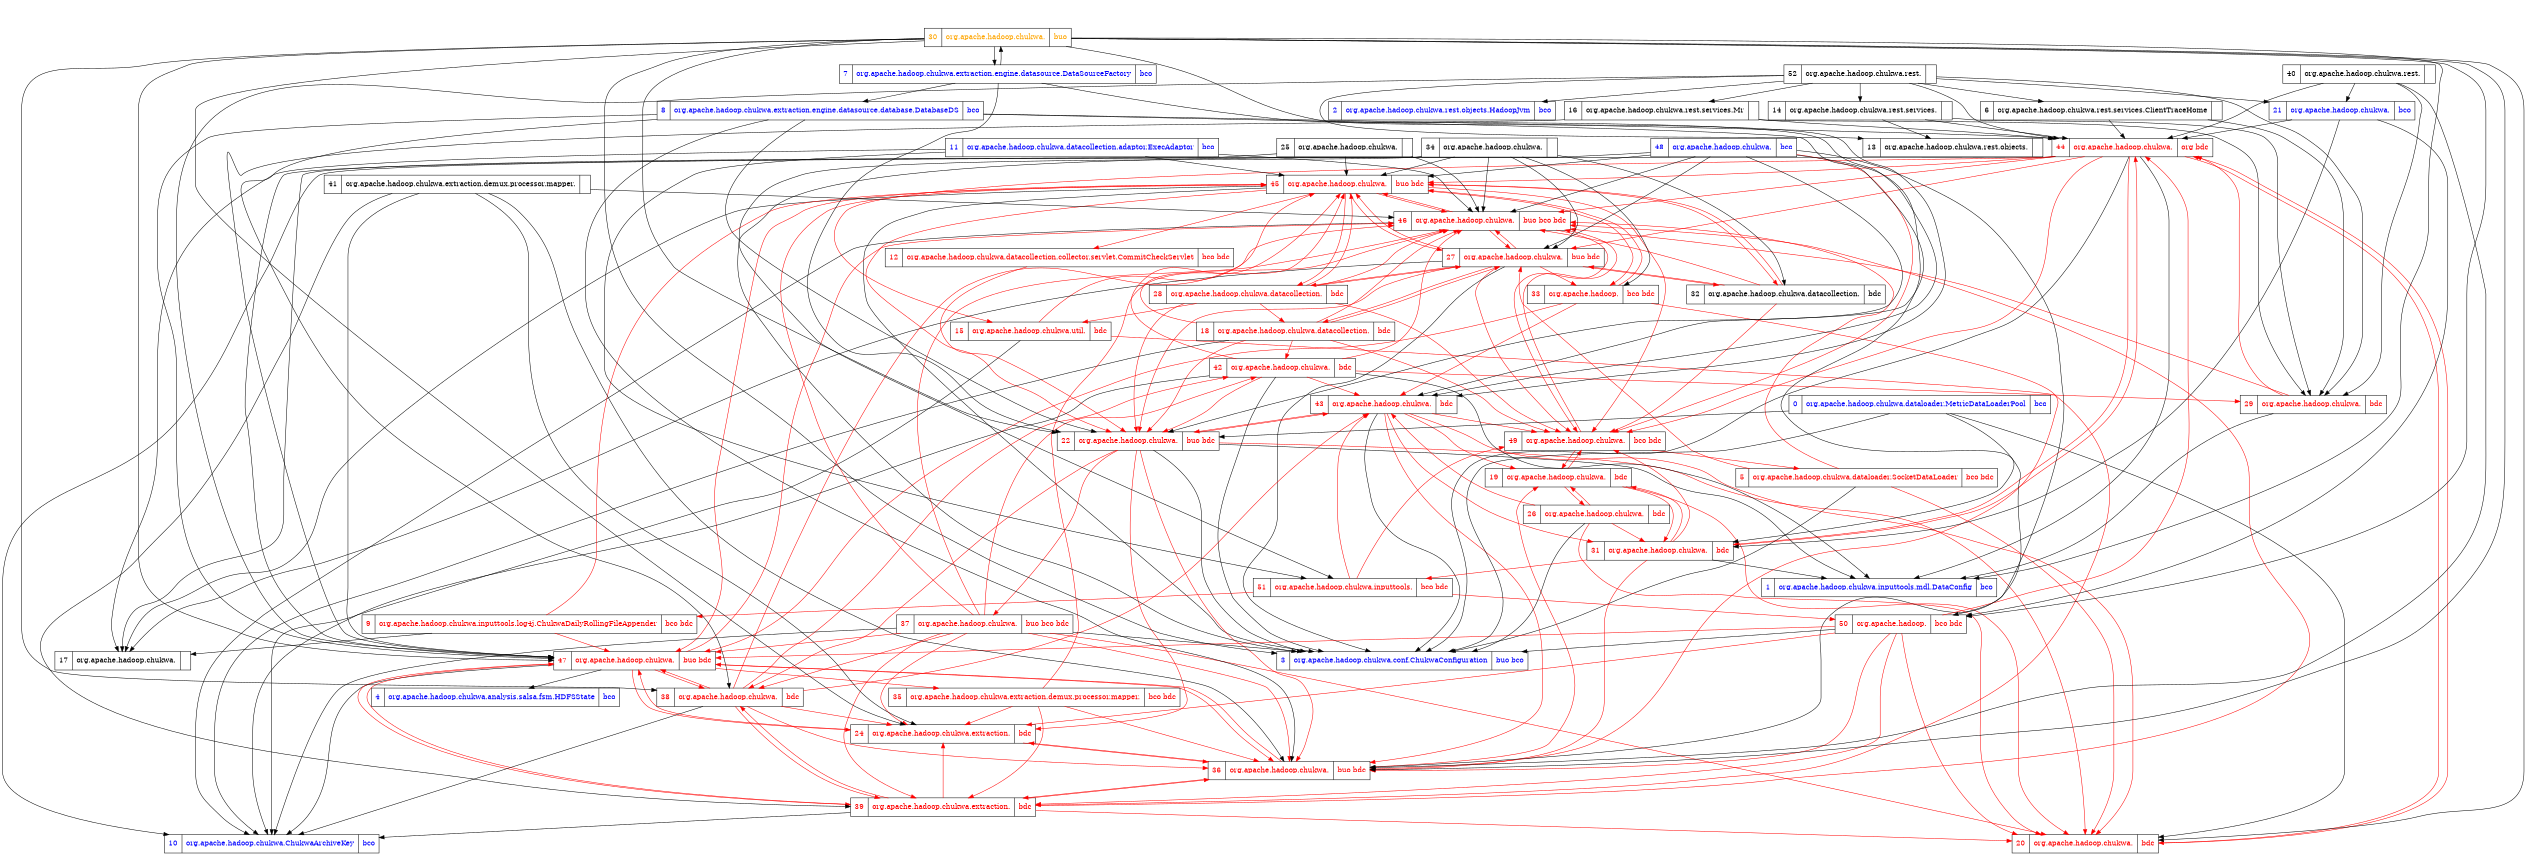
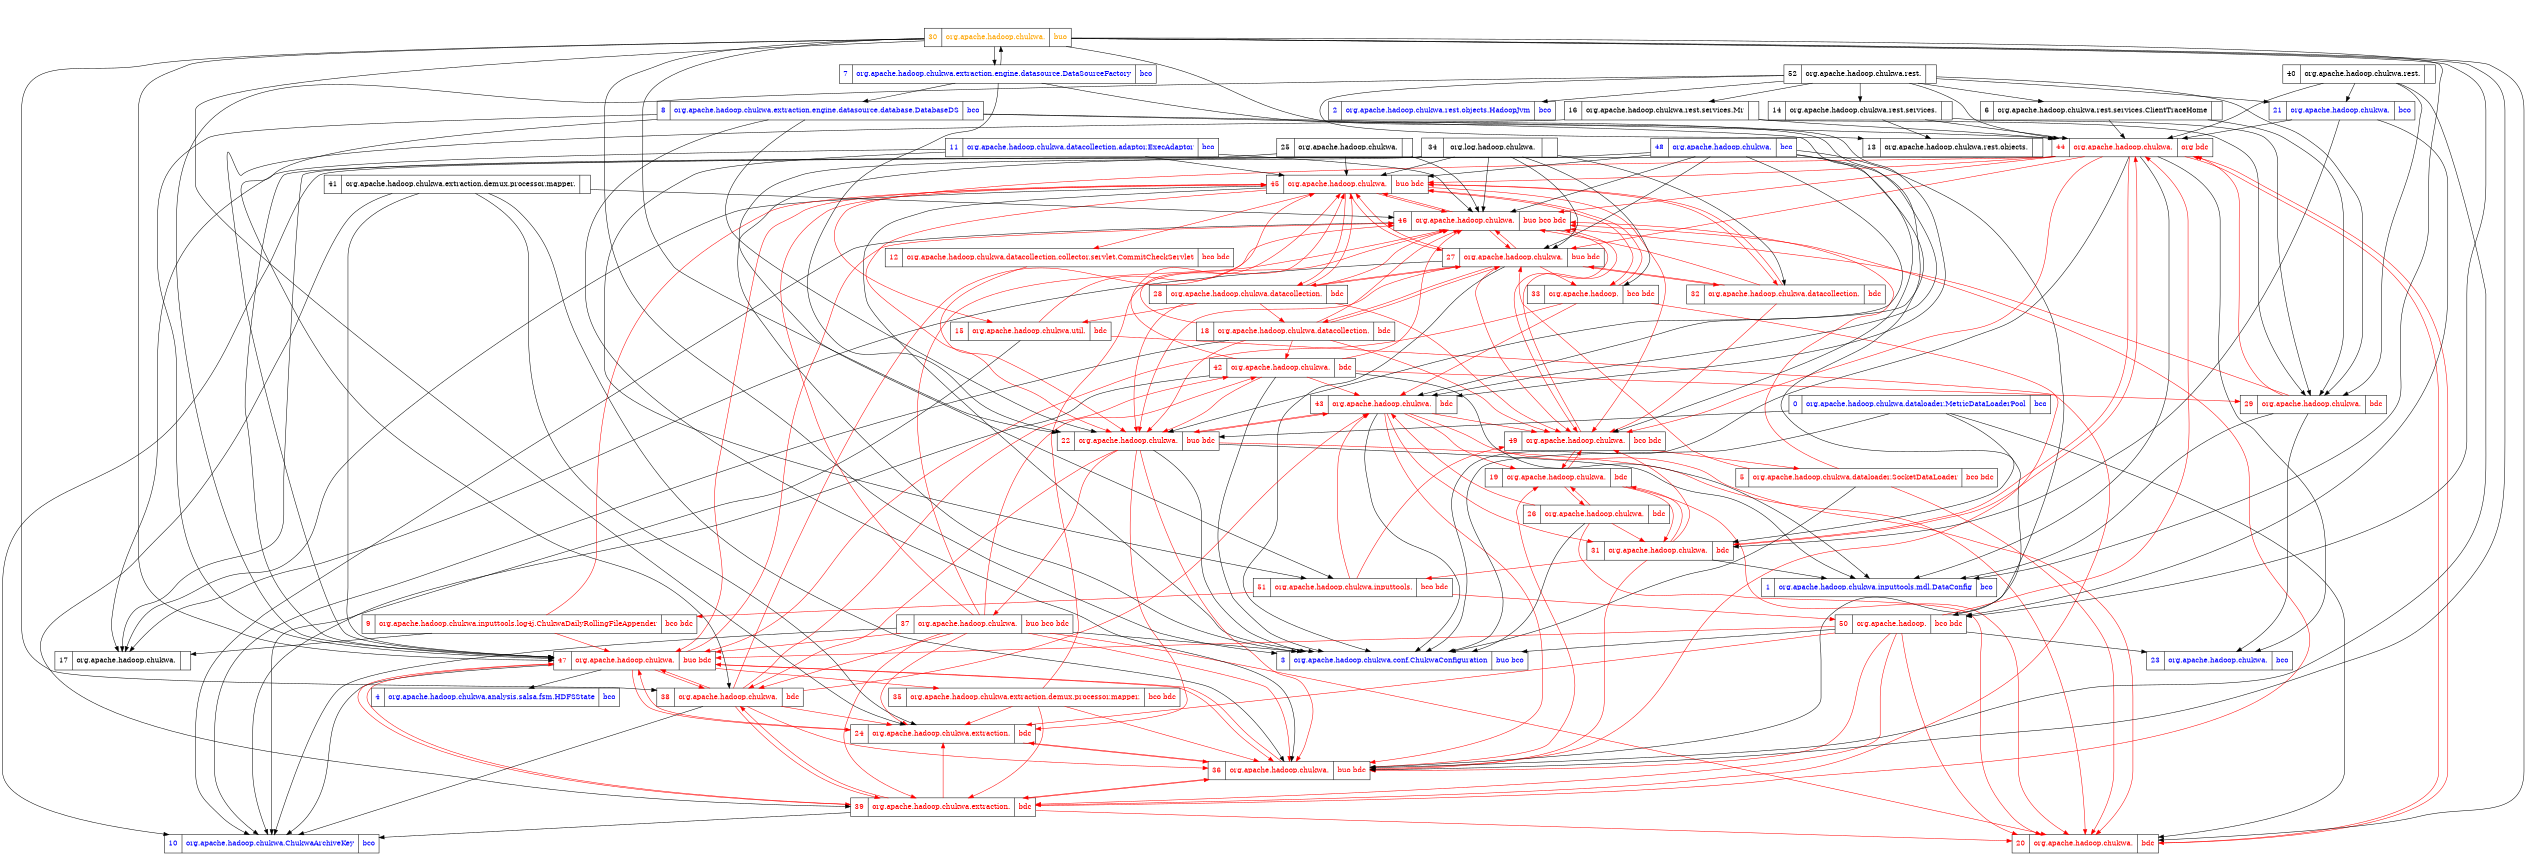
(1493, 147) -> (1493, 147)
(1786, 294) -> (1786, 294)
(1865, 334) -> (1865, 334)
none -> (2220, 661)
